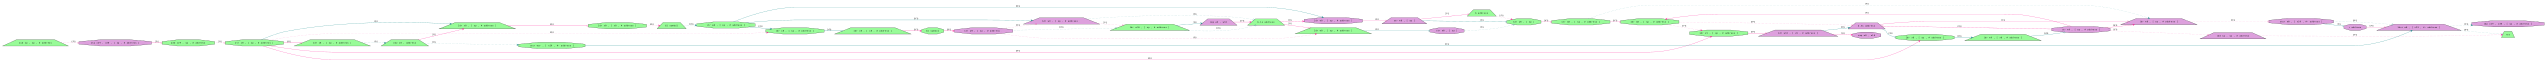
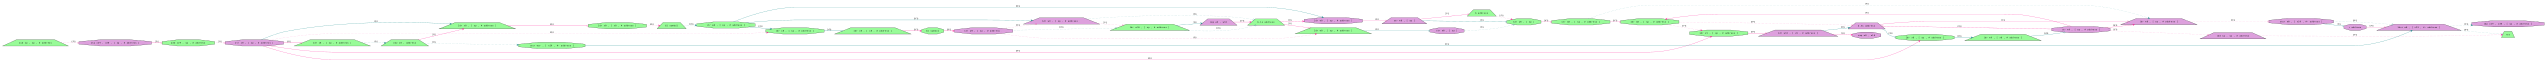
(254, 43) -> (254, 43)
